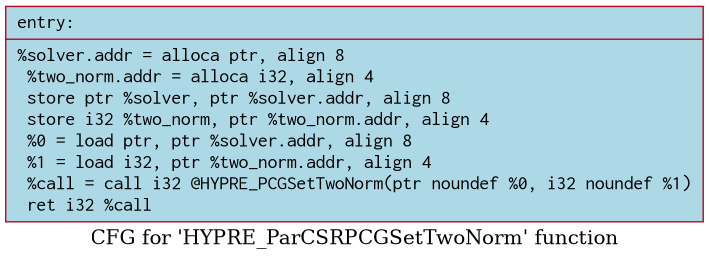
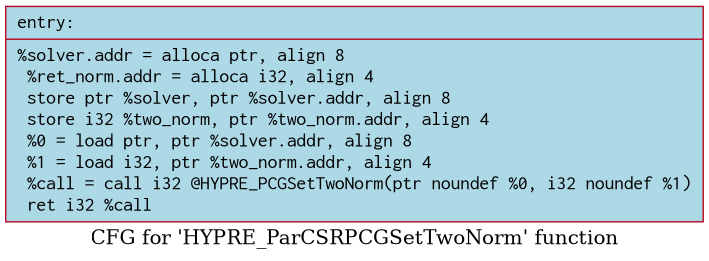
(195, 76) -> (195, 76)
